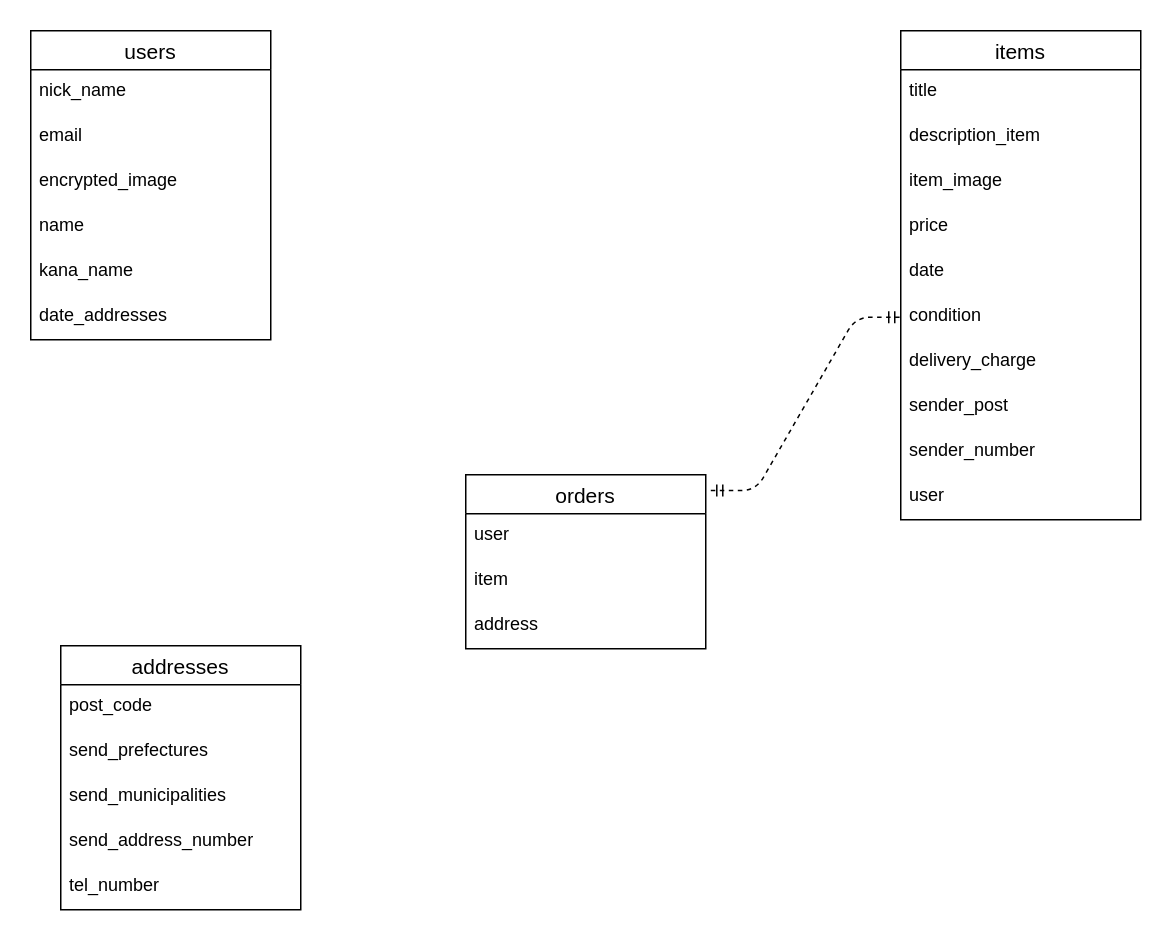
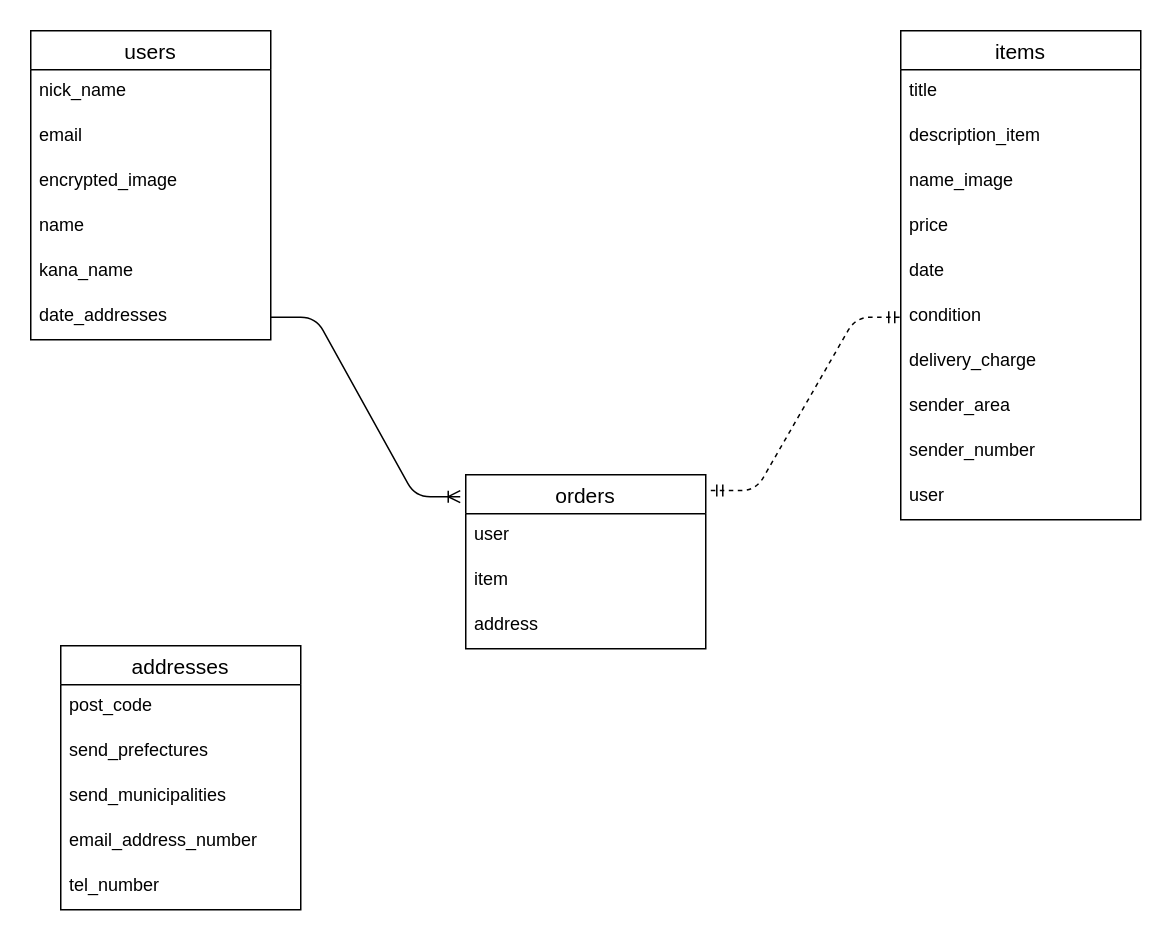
(955, 180) -> (957, 180)
(964, 405) -> (964, 405)
none -> (366, 407)
(165, 840) -> (165, 840)
